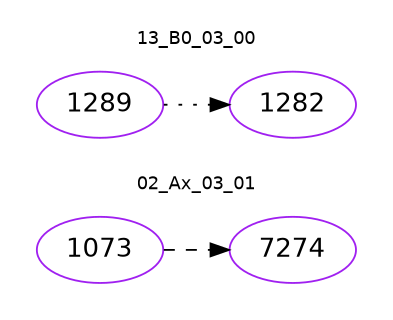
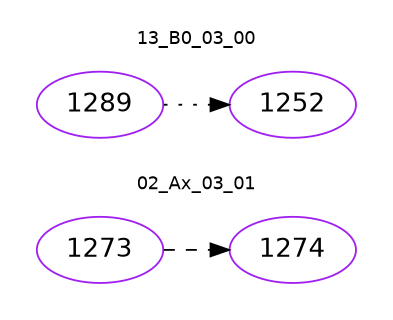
(293, 105) -> (293, 105)
(100, 250) -> (100, 250)
(293, 250) -> (293, 250)
